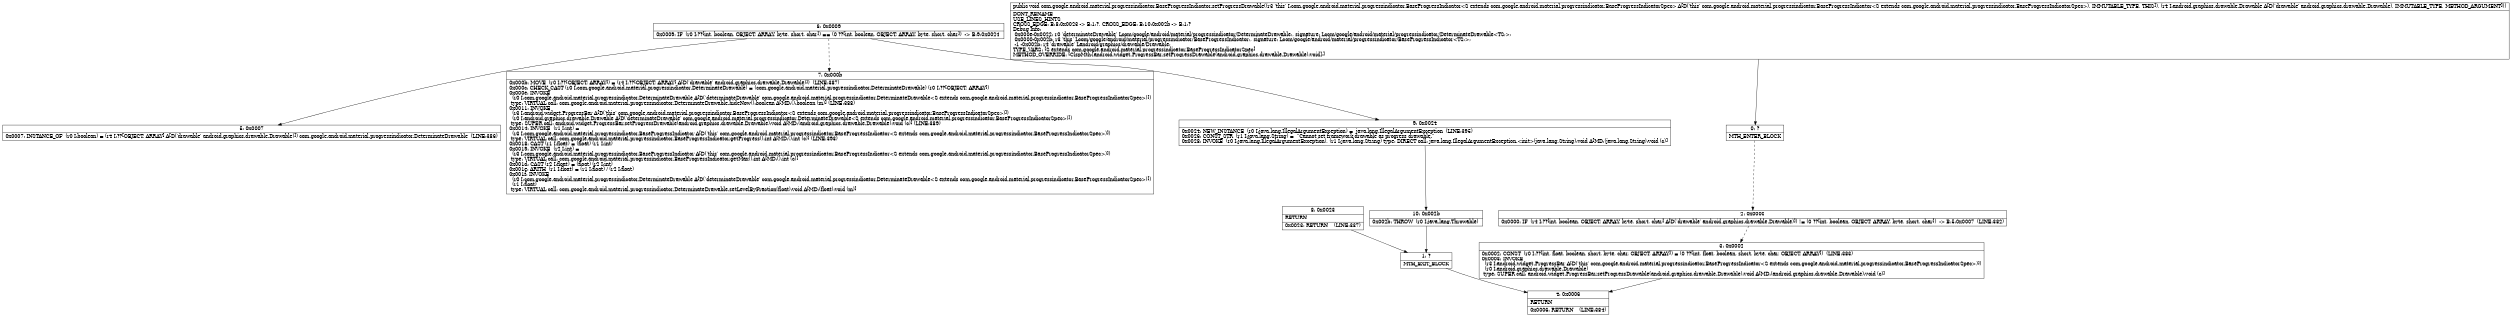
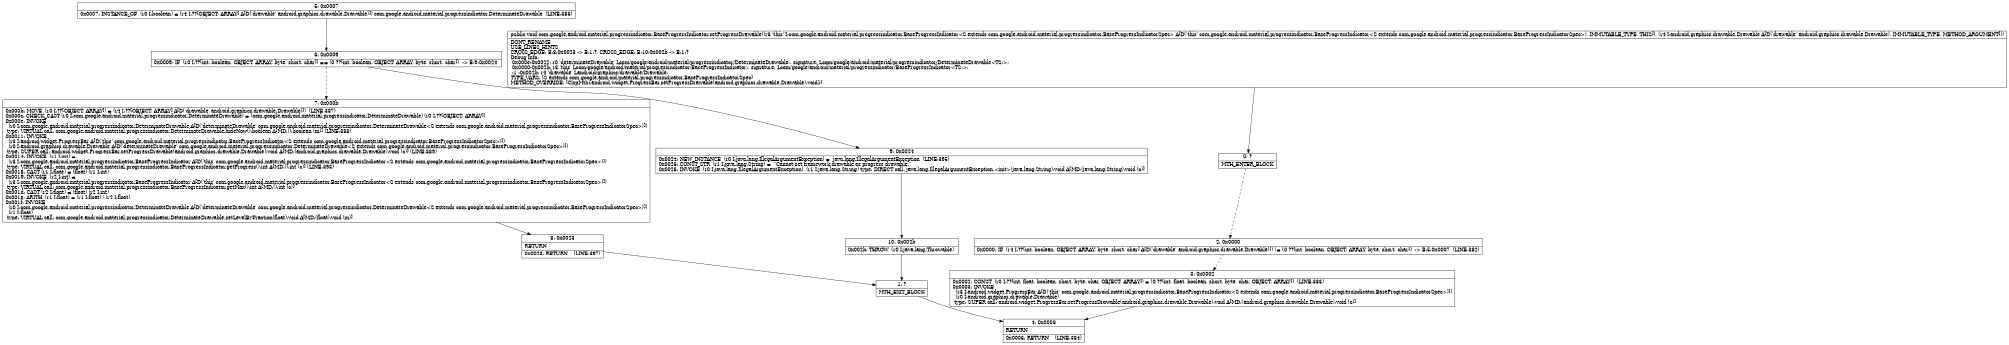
(512, 70) -> (326, 33)
(1323, 226) -> (563, 254)
none -> (512, 228)
